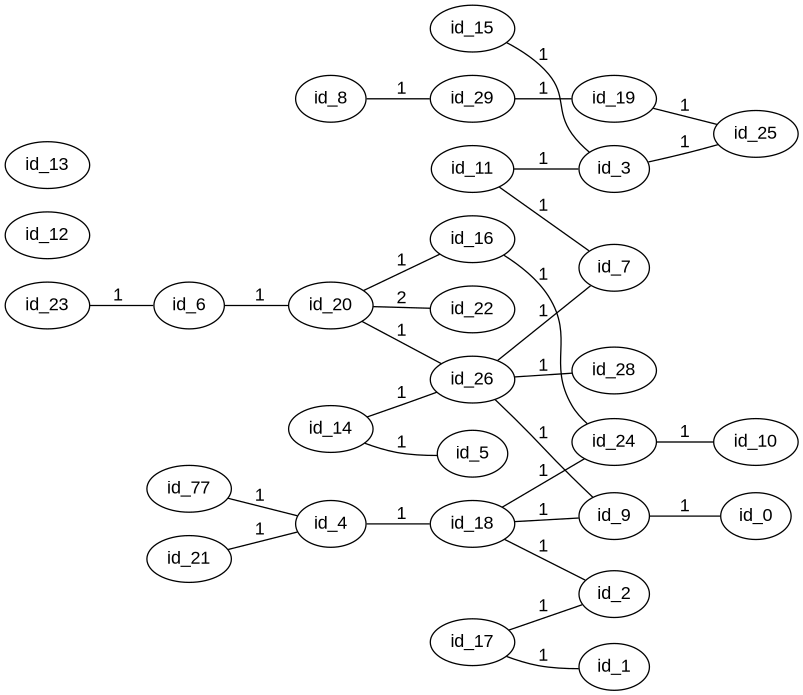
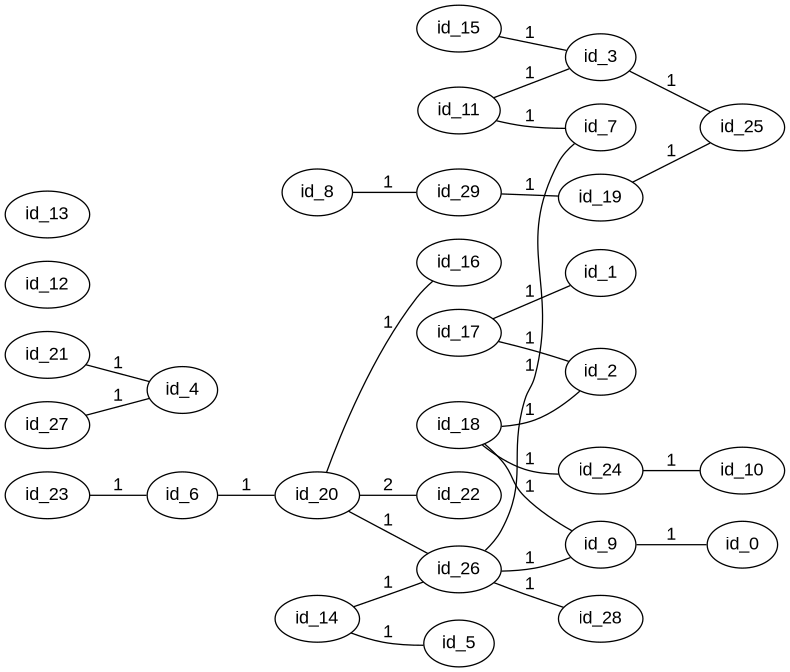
(561, 332) -> none
(189, 489) -> (47, 425)
(398, 524) -> none
